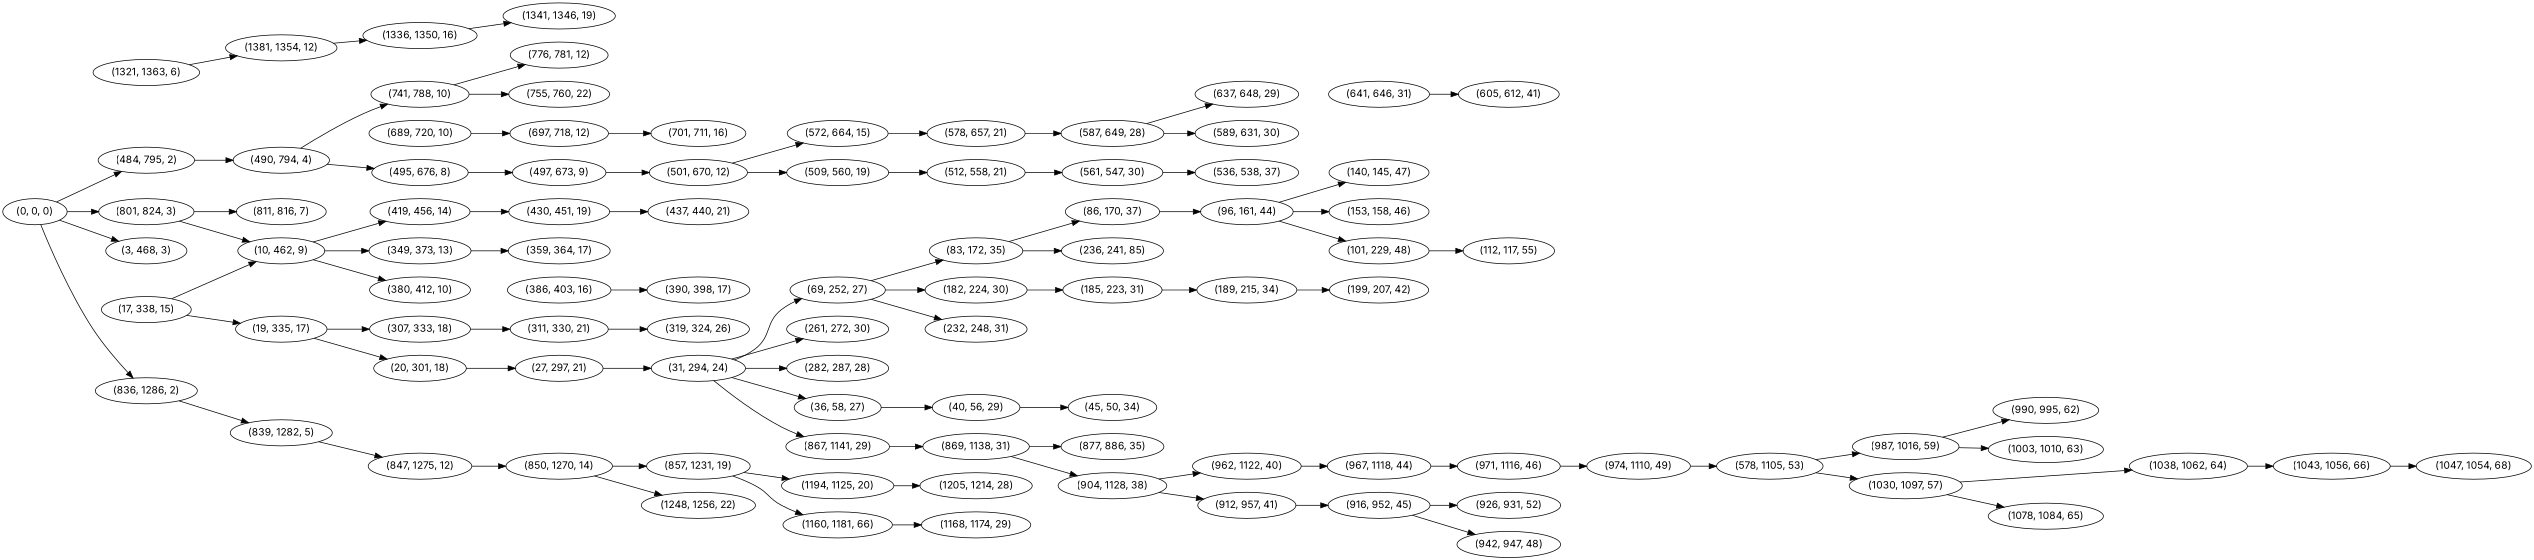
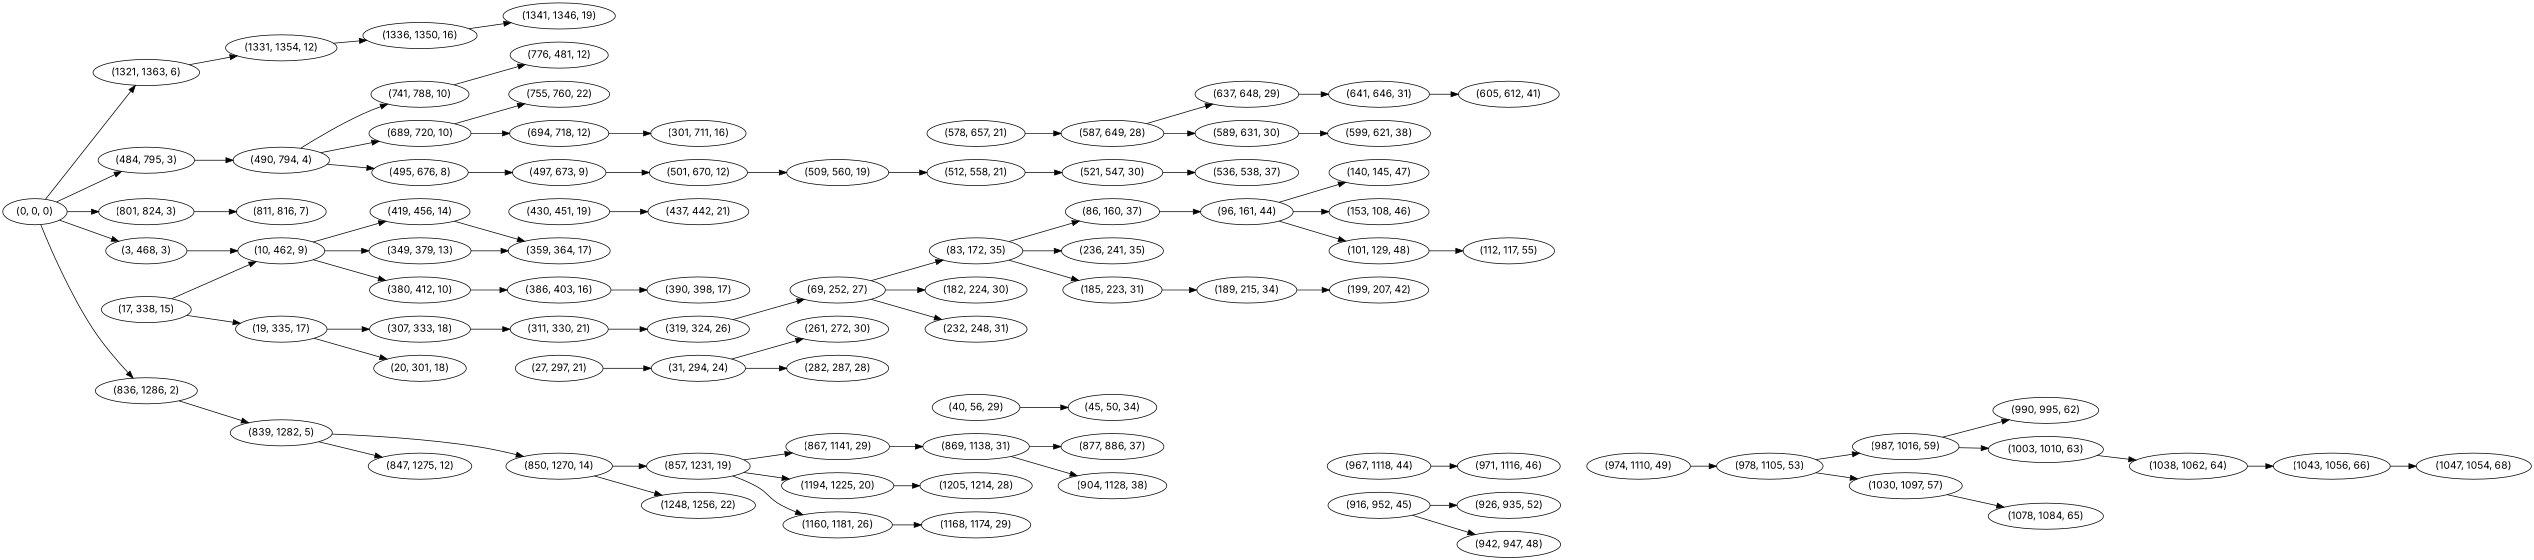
(281, 48) -> (281, 48)
(559, 55) -> (559, 55)
(485, 94) -> (486, 115)
none -> (1310, 94)
(559, 133) -> (559, 133)
(698, 133) -> (698, 133)
(838, 133) -> none
none -> (1379, 133)
none -> (88, 145)
none -> (346, 148)
(146, 160) -> (146, 160)
(1112, 173) -> (1112, 173)
(486, 212) -> (486, 230)
(698, 212) -> (698, 212)
(1112, 212) -> (1112, 212)
(1379, 212) -> (1379, 212)
(211, 230) -> (209, 251)
(420, 251) -> (420, 251)
(1112, 251) -> (1112, 251)
(1379, 251) -> (1379, 251)
none -> (485, 290)
(1041, 290) -> (1040, 269)
(767, 333) -> (765, 310)
(487, 368) -> none
(838, 407) -> none
(753, 410) -> (764, 457)
(1112, 447) -> (1112, 447)
(485, 466) -> (425, 440)
(1247, 466) -> none
(1570, 466) -> none
(1770, 466) -> (1770, 466)
(2042, 476) -> (2113, 457)
(838, 486) -> (838, 486)
(1247, 505) -> none
(1509, 505) -> (1509, 505)
(838, 525) -> (838, 525)
